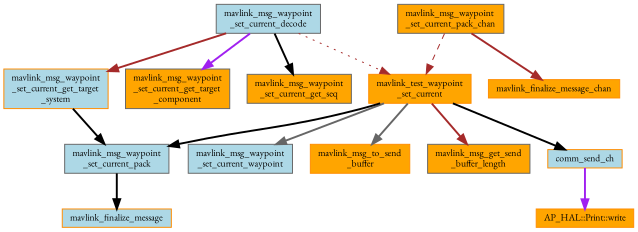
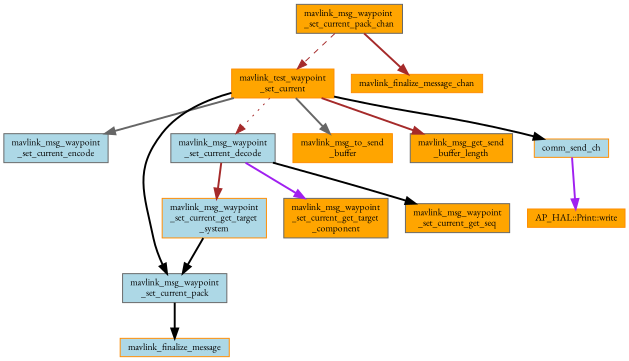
(340, 52) -> (256, 112)
(240, 159) -> (56, 148)
